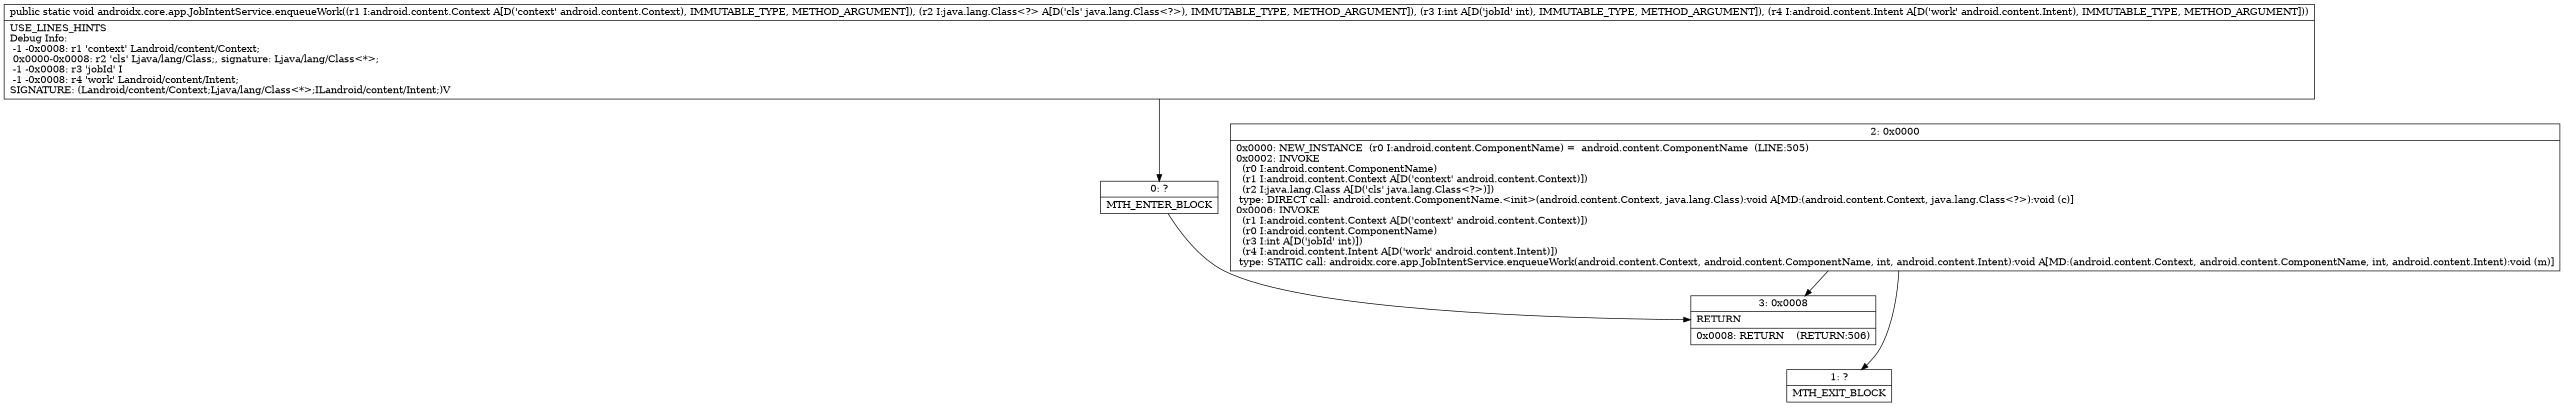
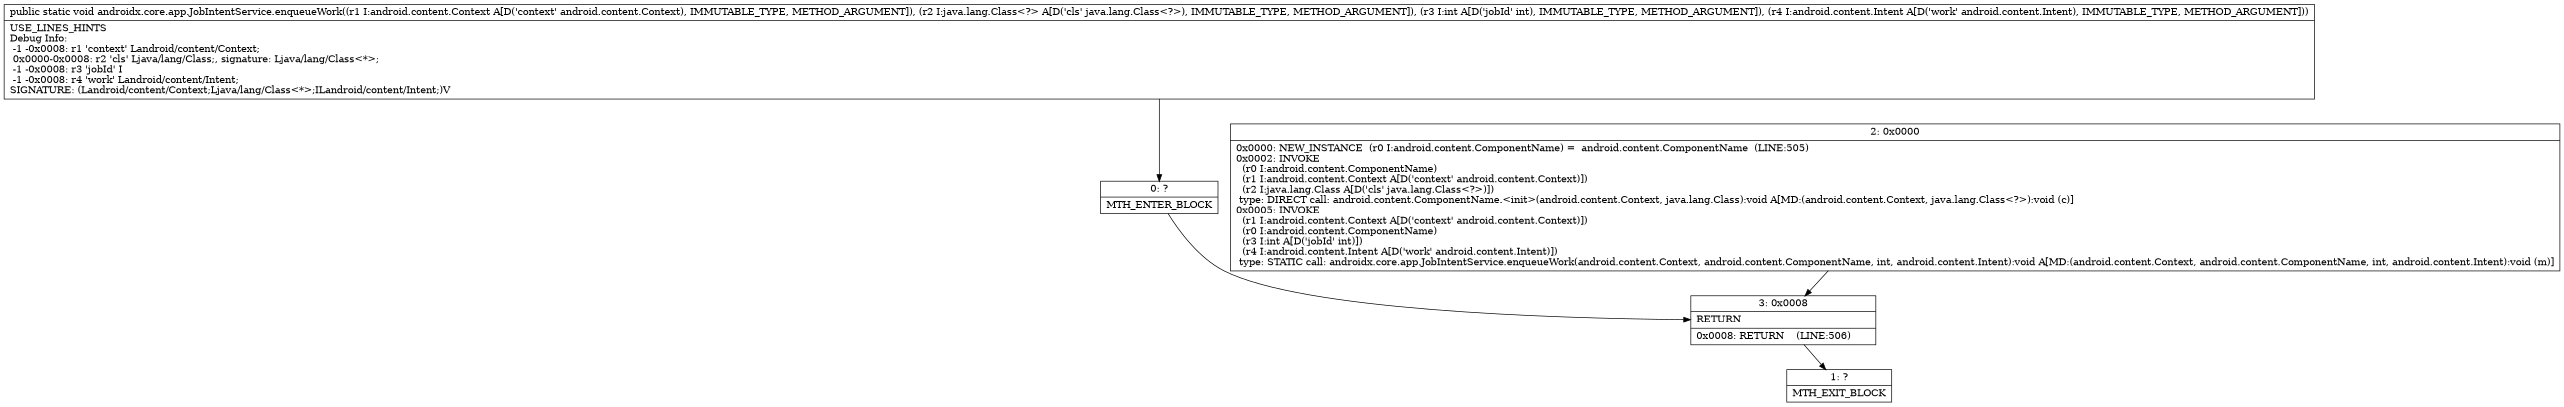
(1281, 211) -> (1281, 211)
(1891, 321) -> (1813, 354)
(1783, 336) -> (1774, 336)
